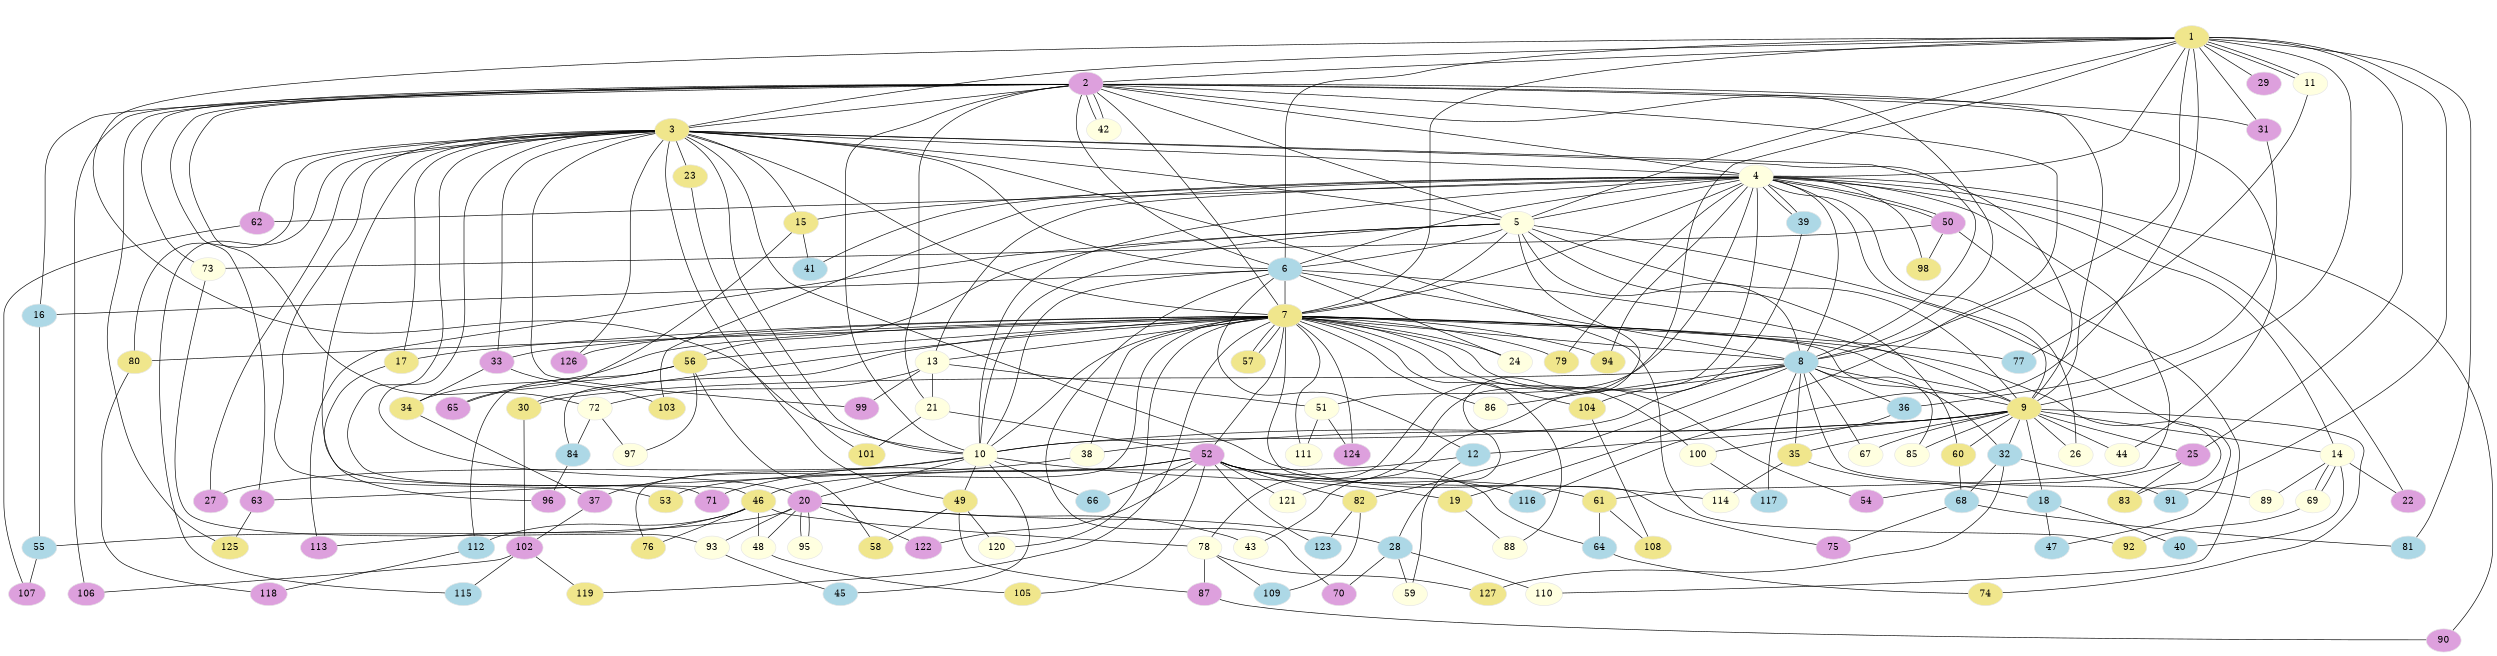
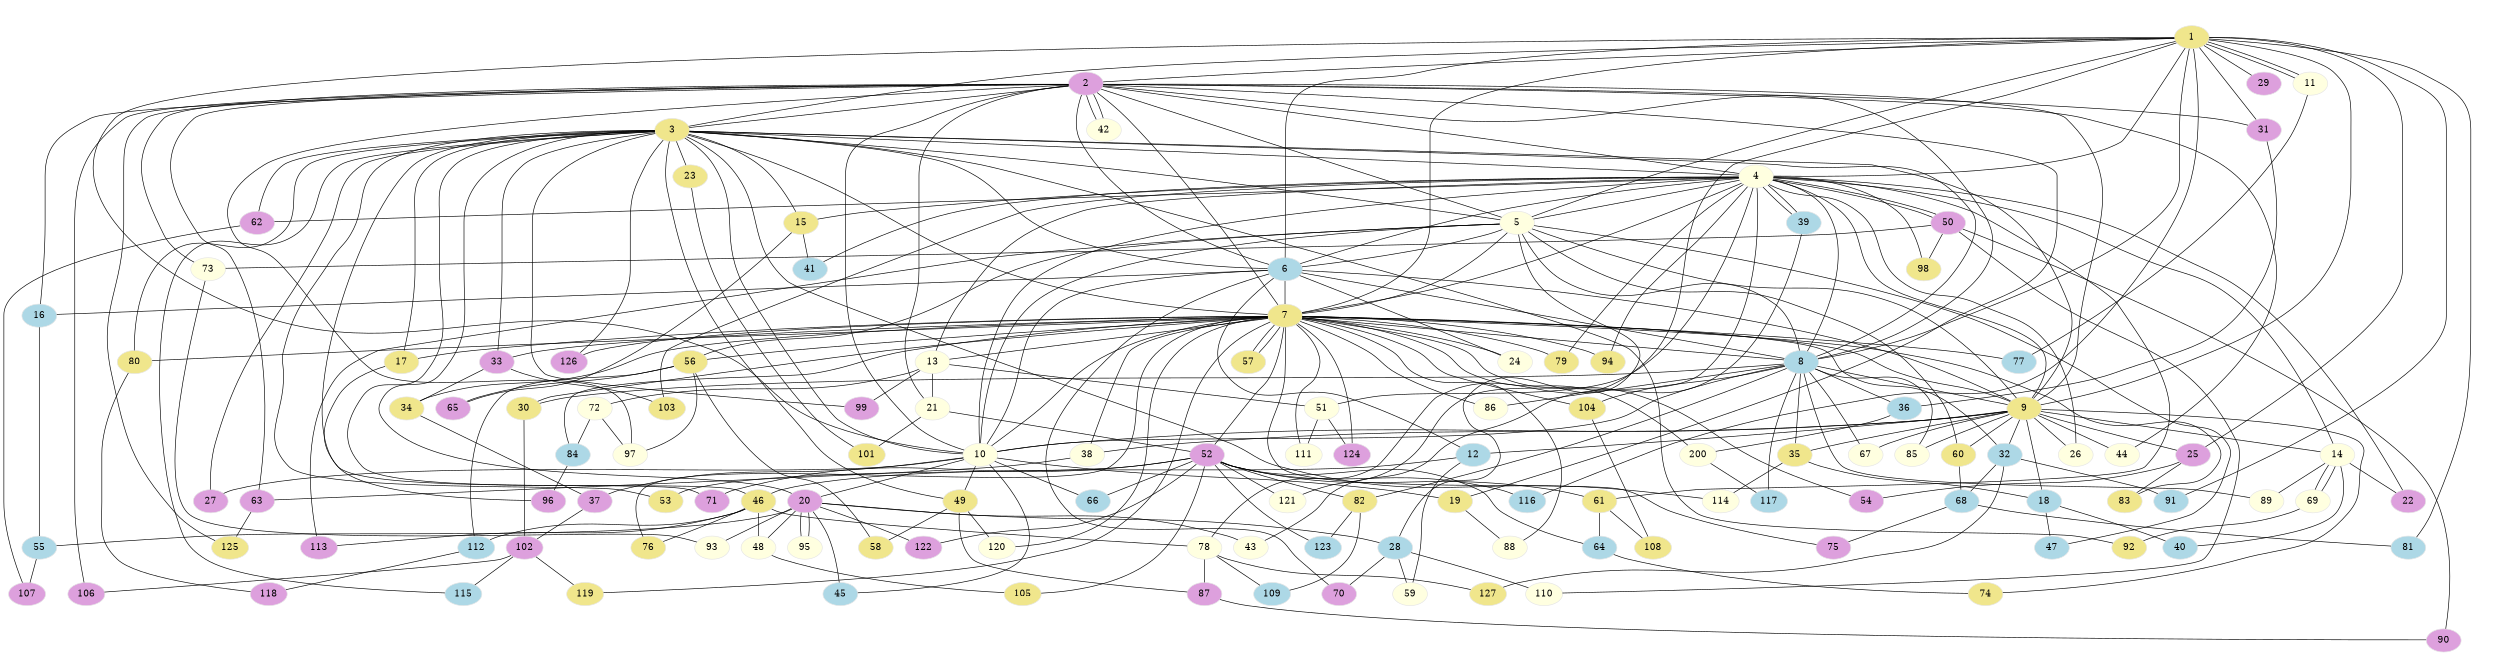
(220, 116) -> (374, 139)
(2246, 247) -> (2274, 370)
(1698, 455) -> (1698, 455)
(775, 573) -> (831, 545)
